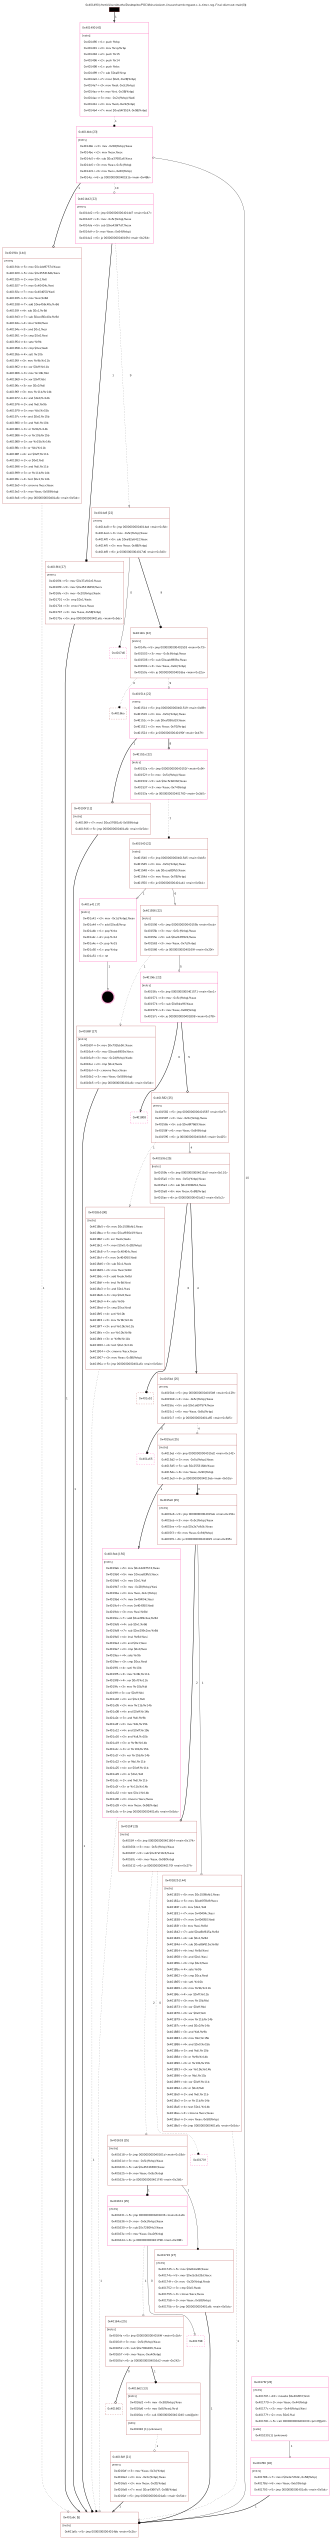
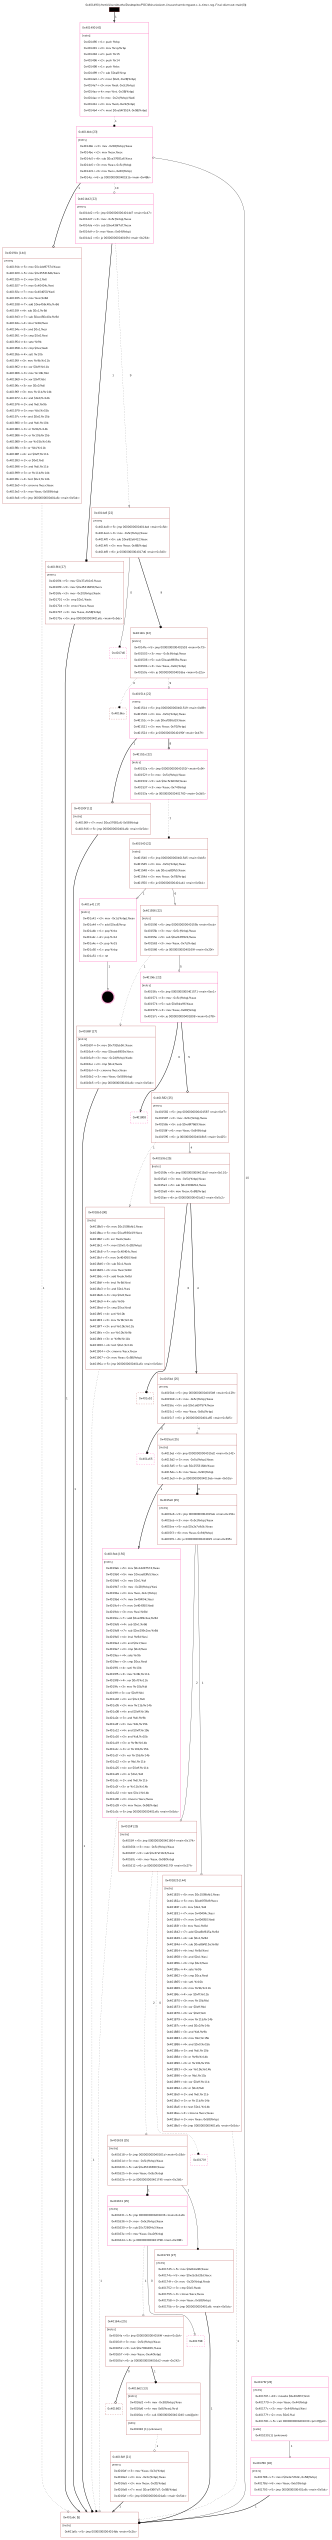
(192, 1683) -> (192, 1683)
